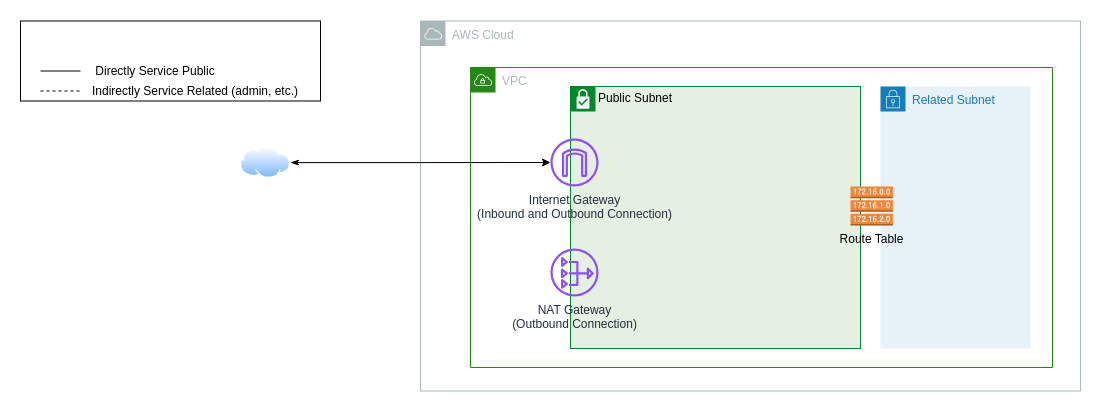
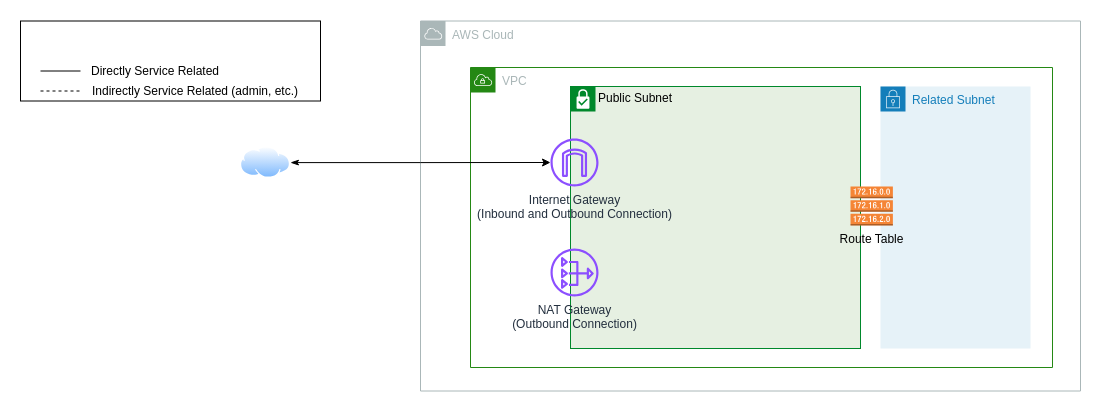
(156, 72) -> (156, 72)
